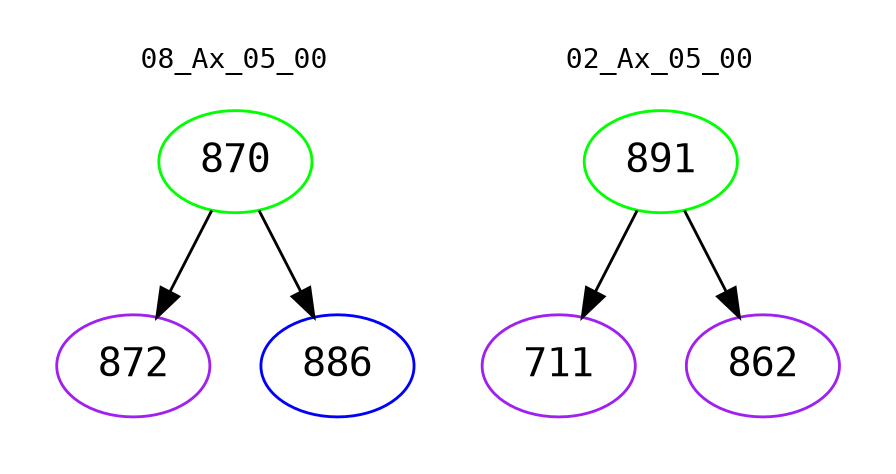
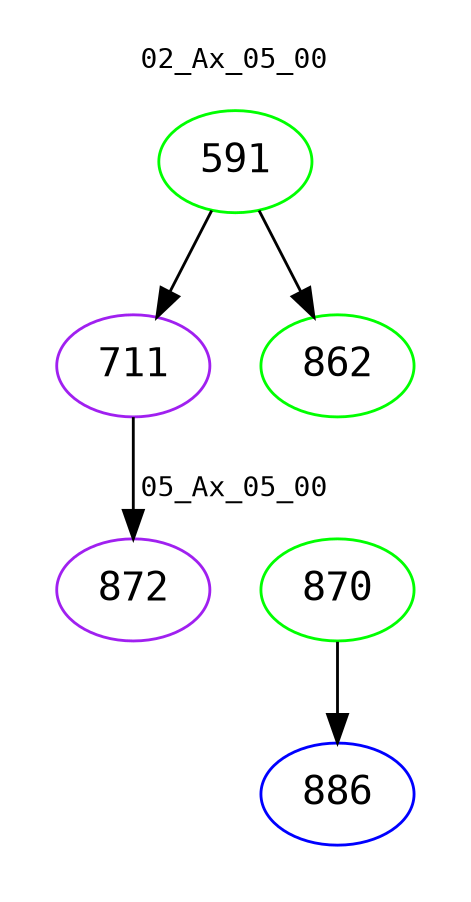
(235, 61) -> (235, 489)
(661, 162) -> (235, 162)
(191, 251) -> (133, 480)
(763, 366) -> (337, 366)
